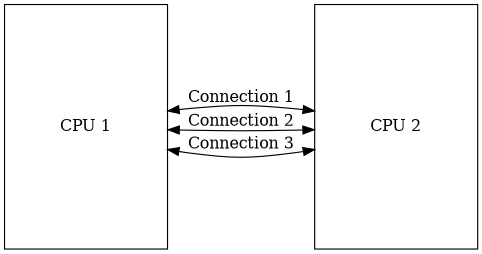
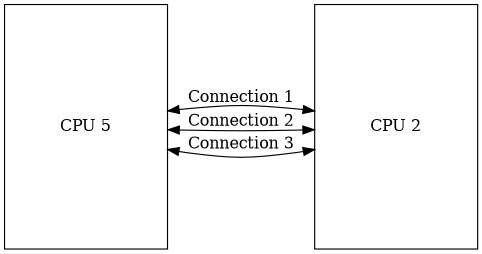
(86, 127) -> (86, 127)
